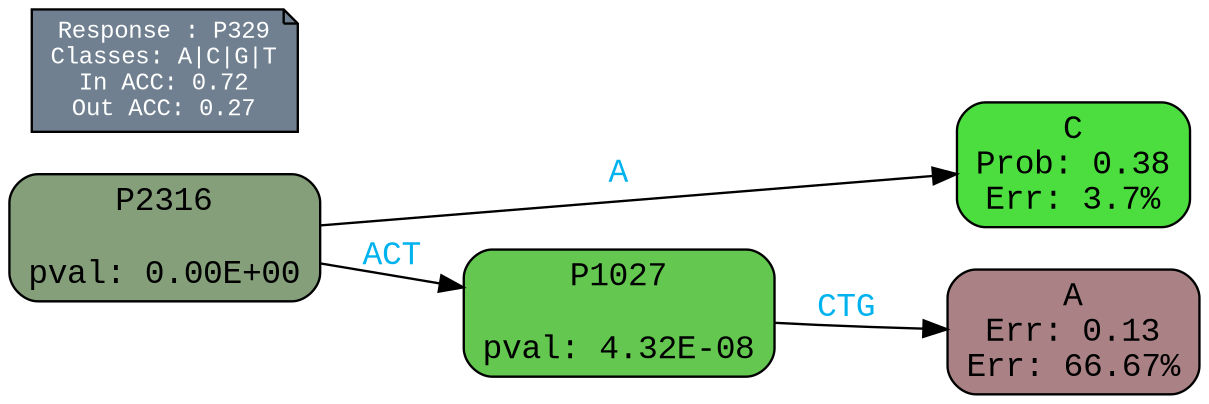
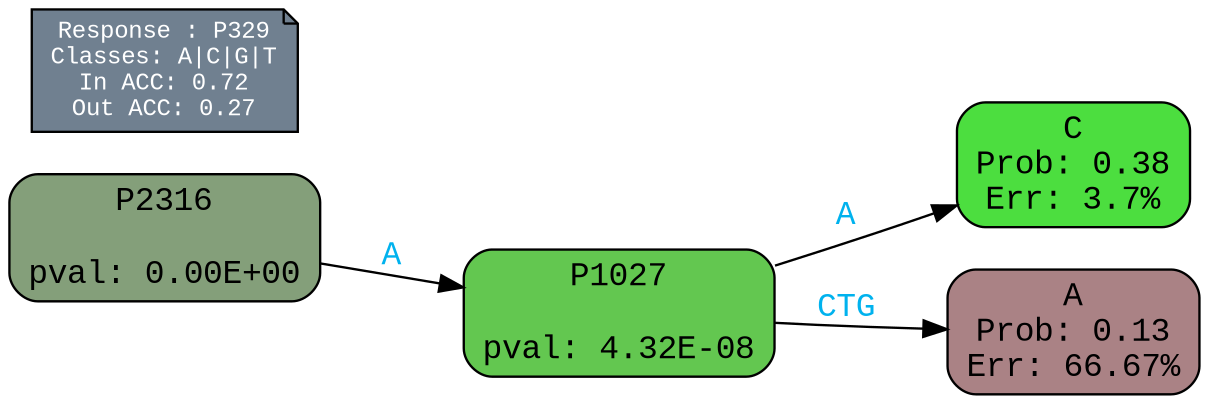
(627, 201) -> (855, 240)
(392, 255) -> (392, 255)
(1074, 332) -> (1074, 332)
